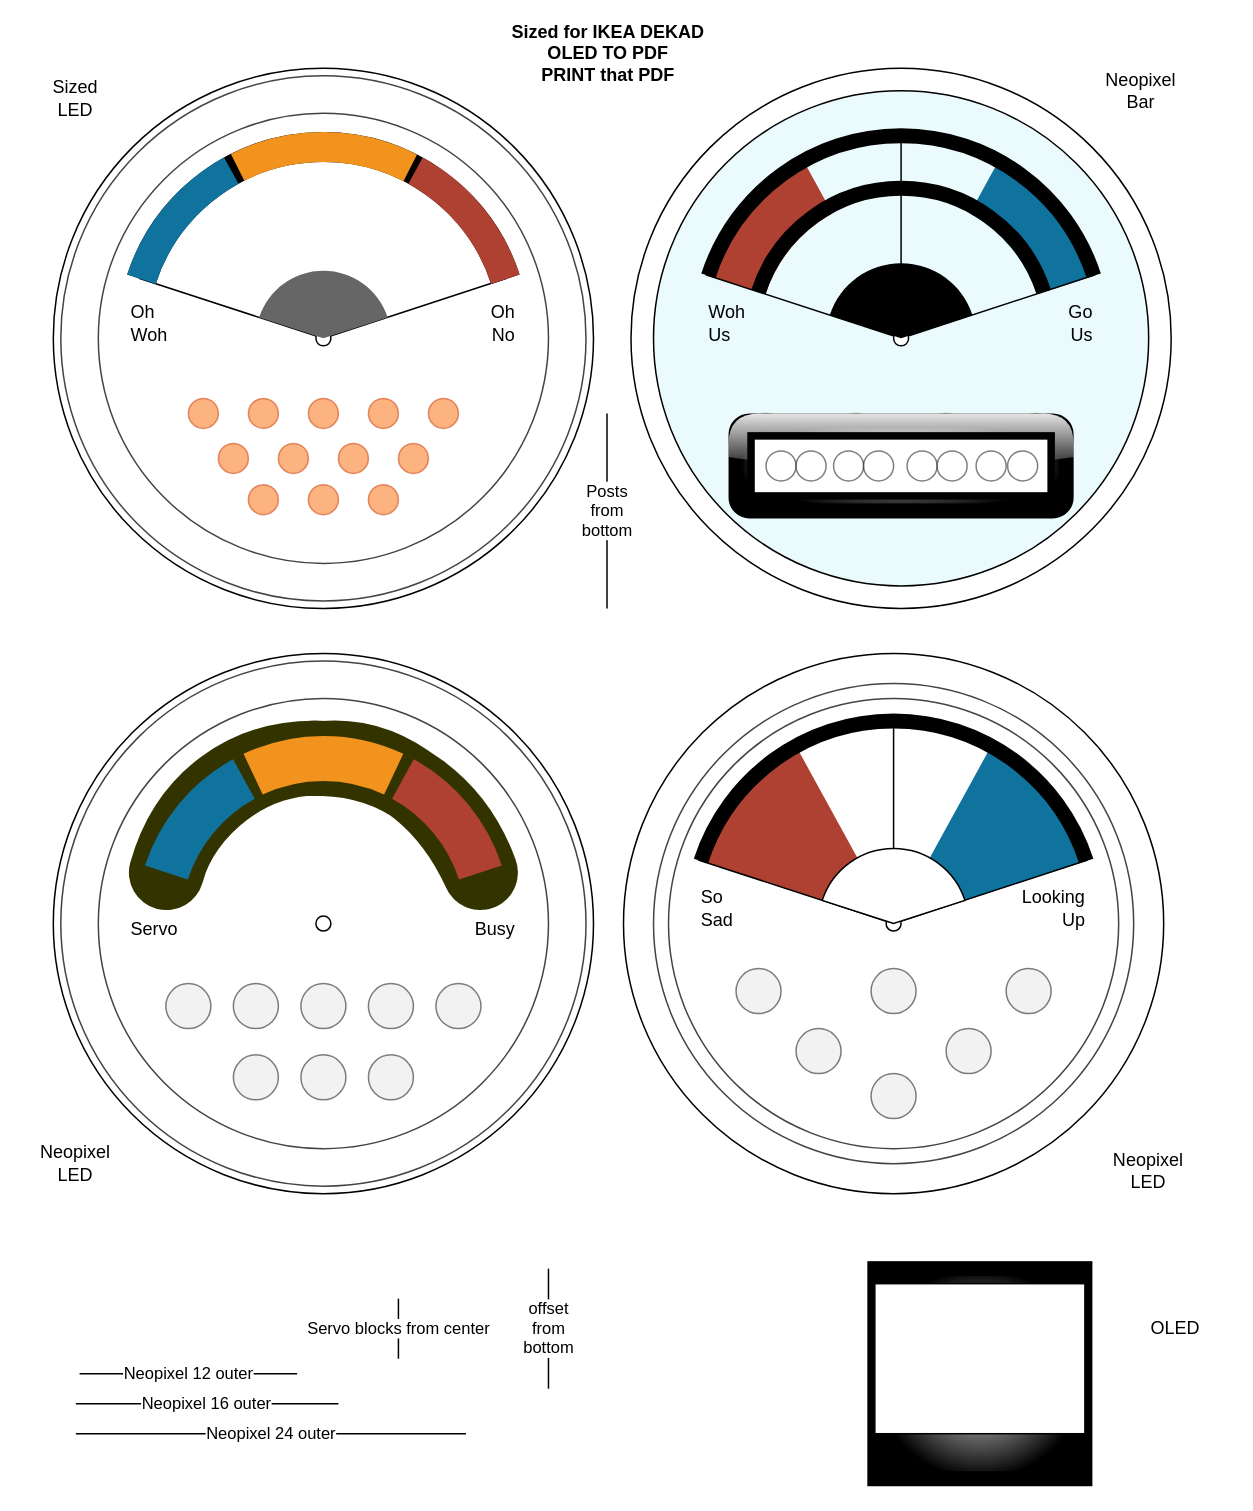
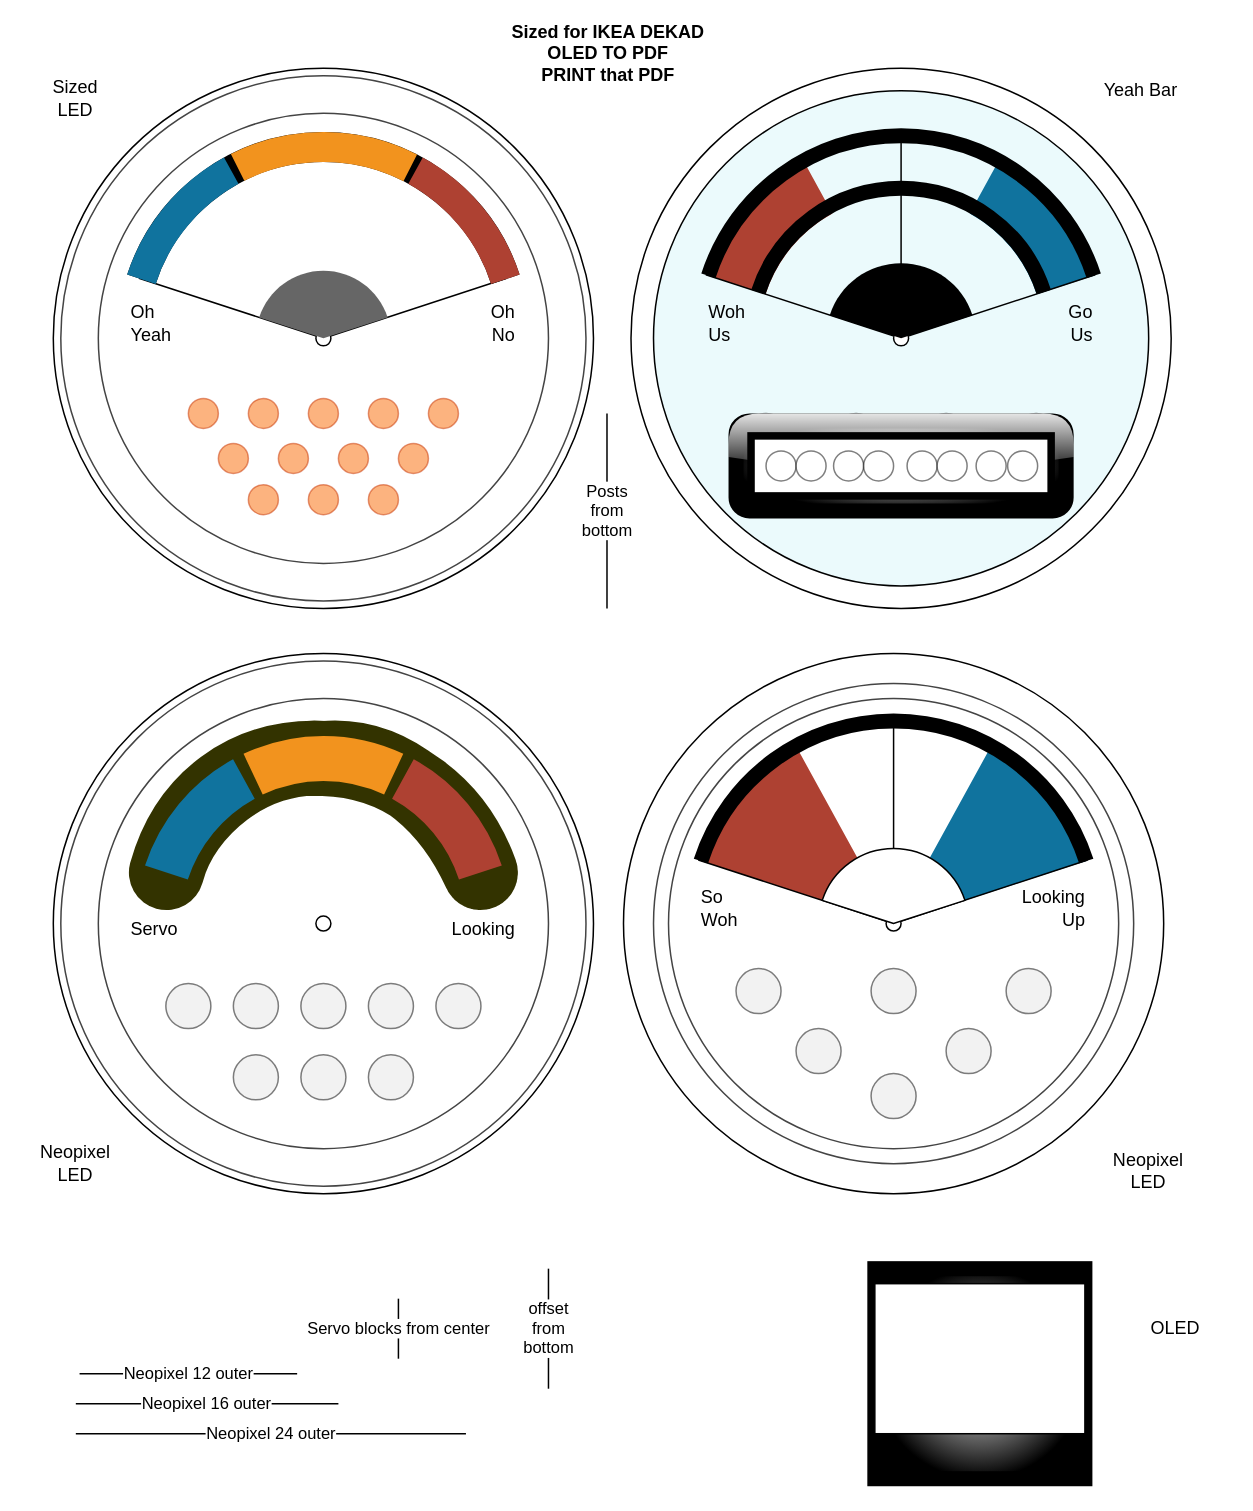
(1141, 91) -> (1141, 91)
(146, 323) -> (151, 323)
(716, 908) -> (716, 908)
(495, 929) -> (482, 929)
